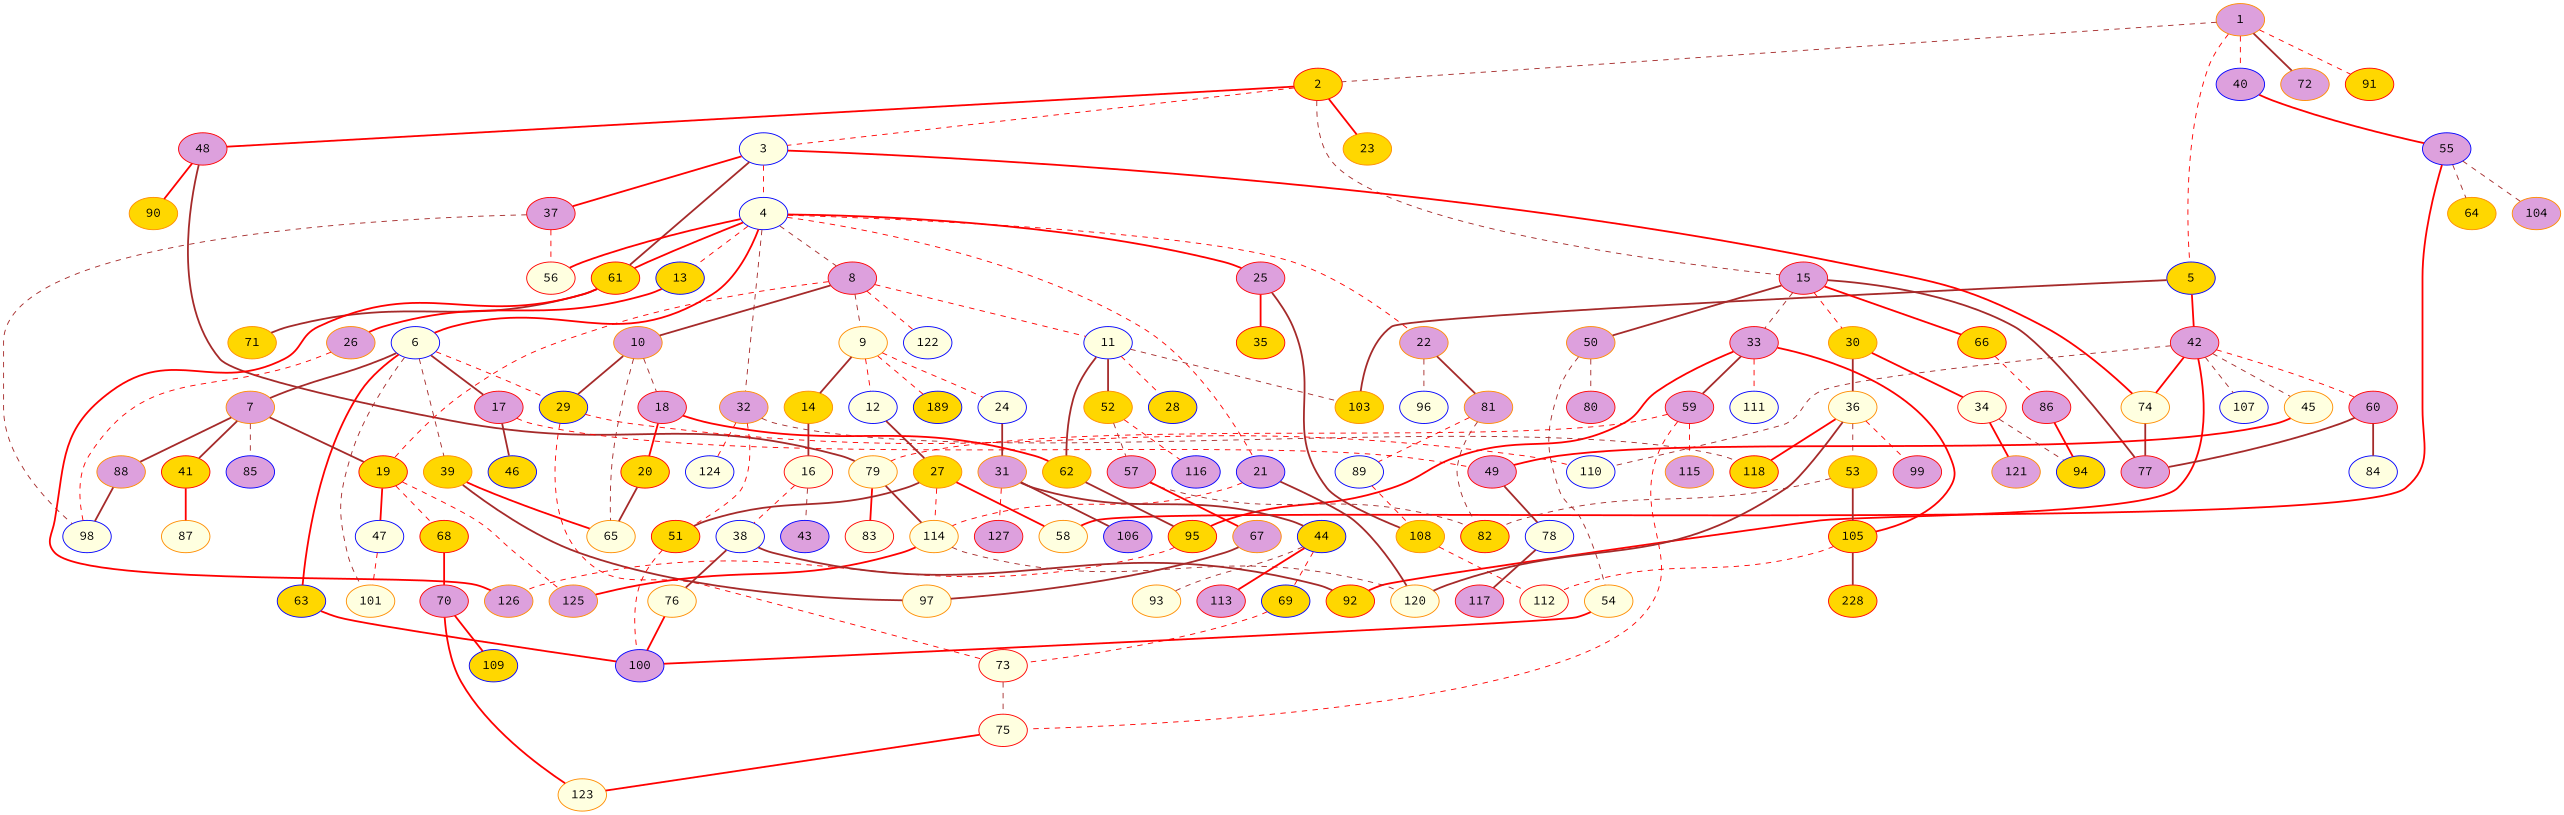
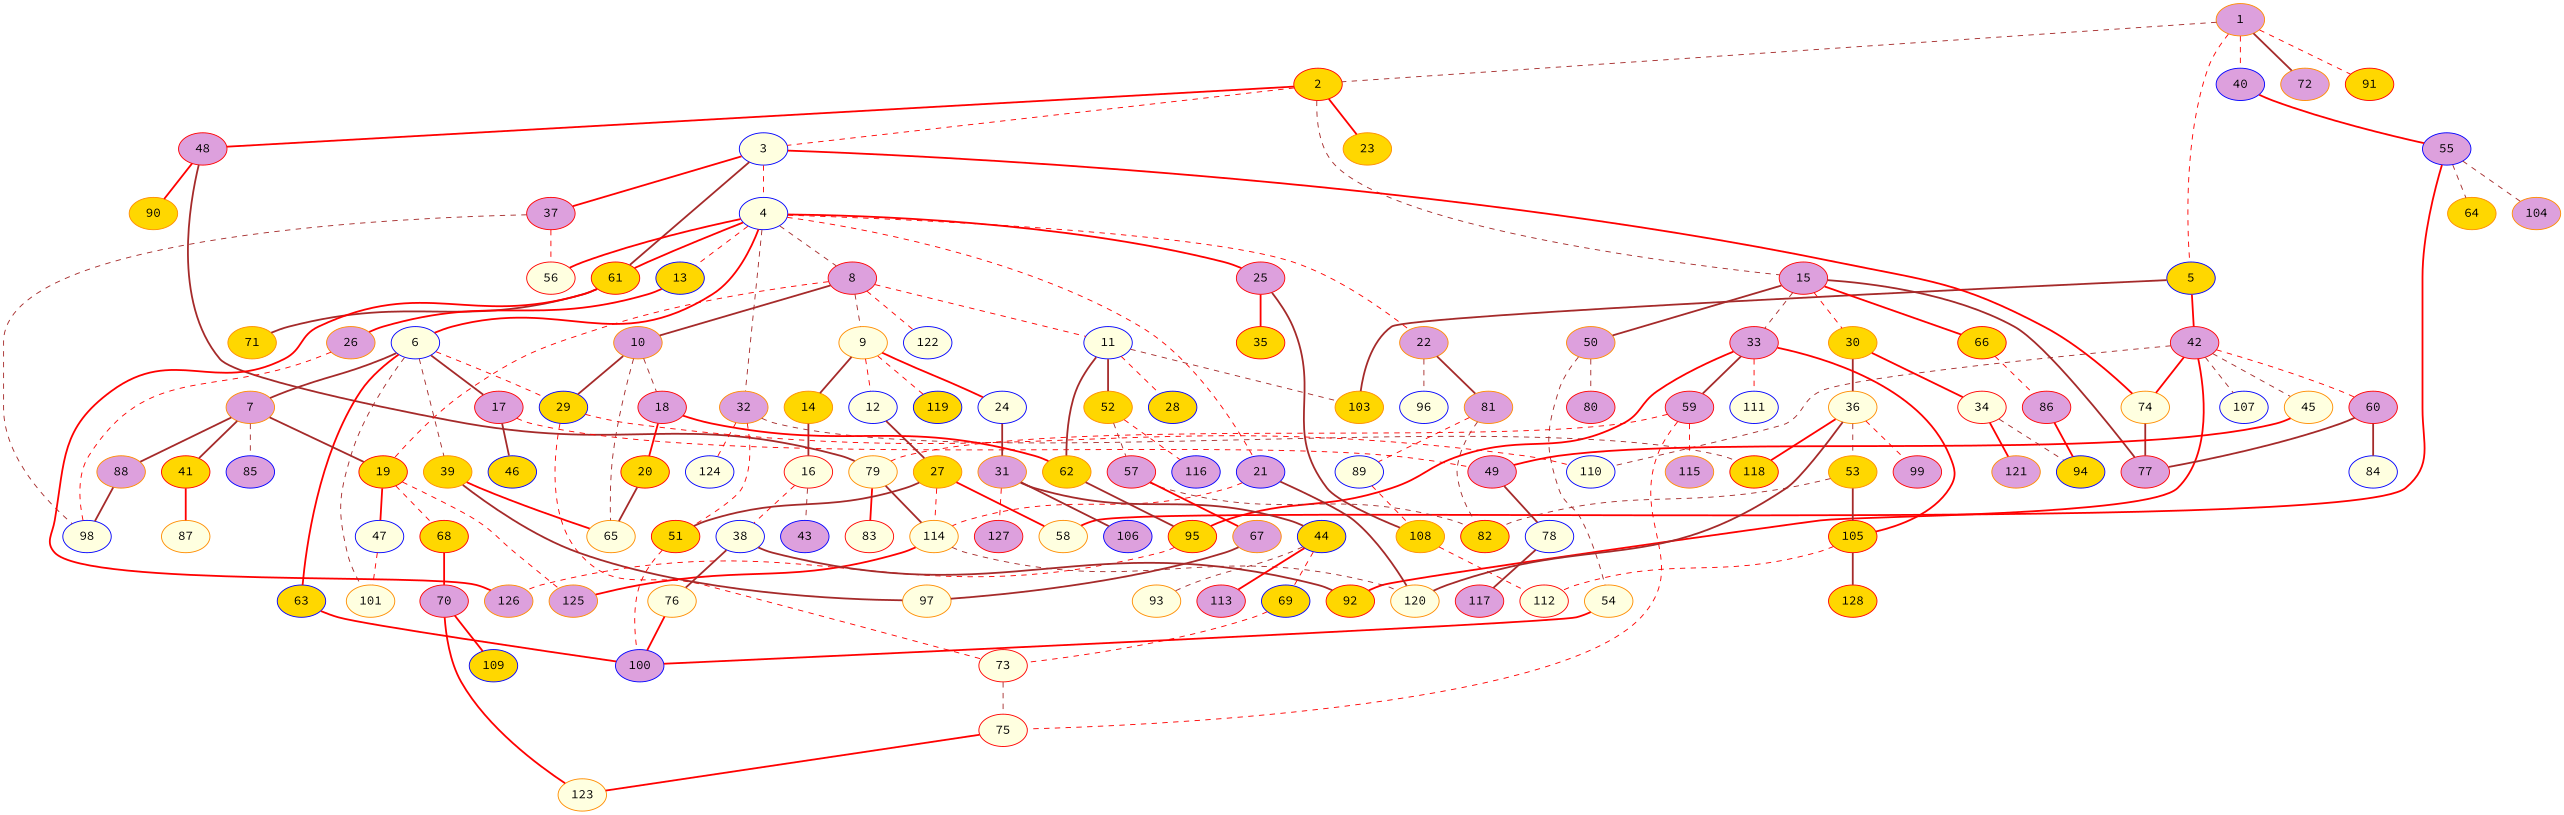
(933, 375) -> (933, 375)
(938, 407) -> (938, 407)
(1853, 601) -> (1853, 601)
